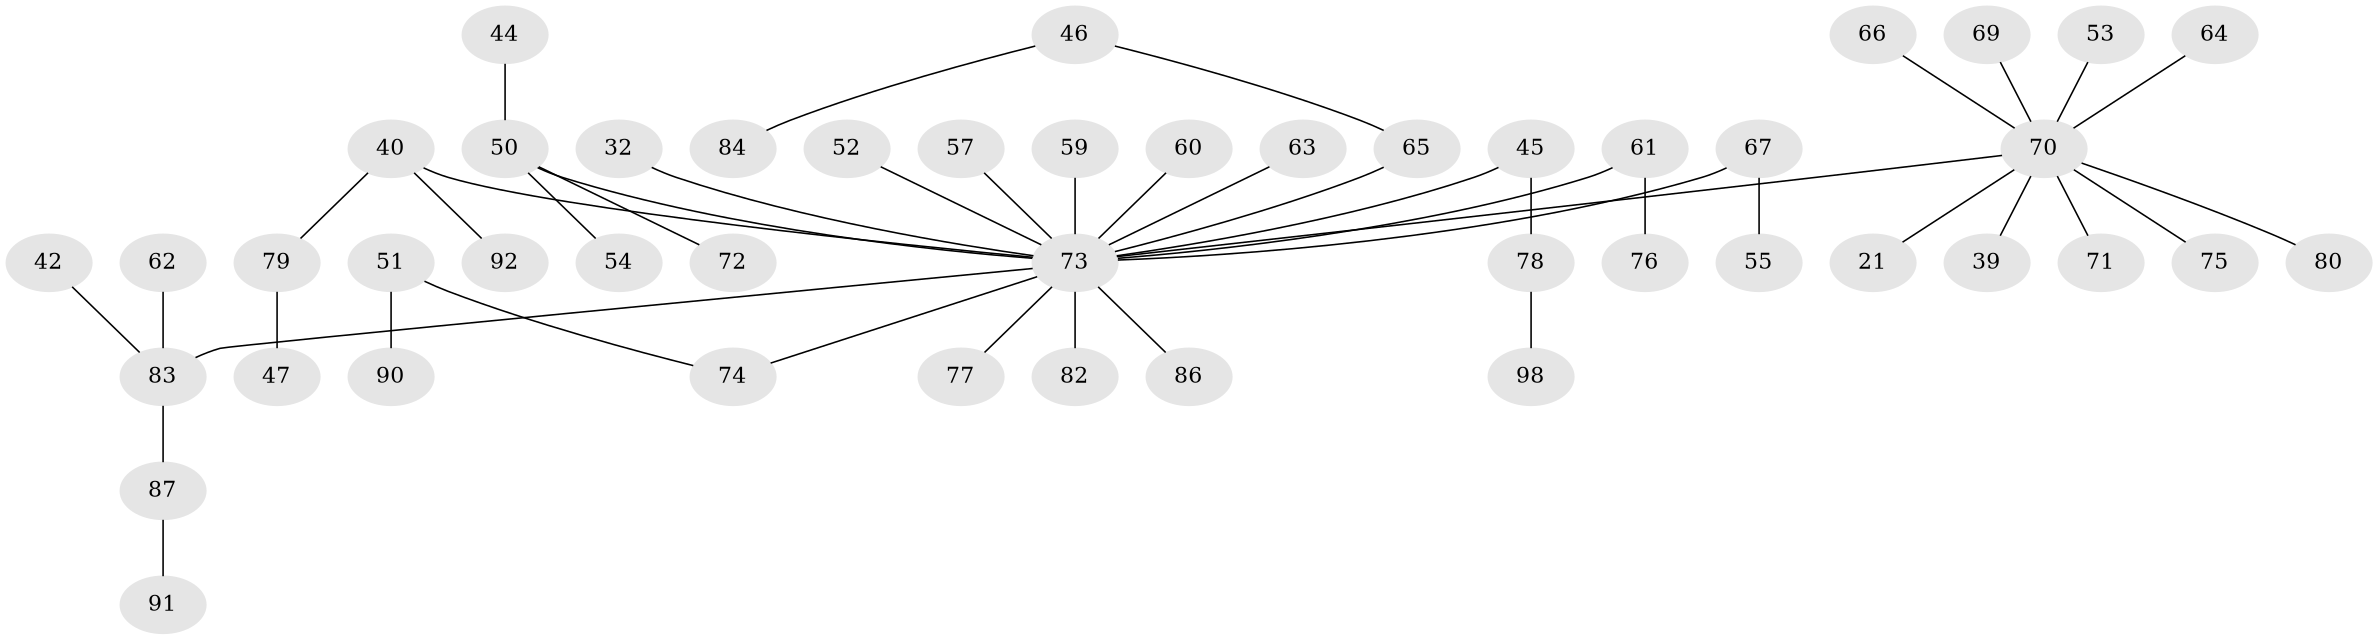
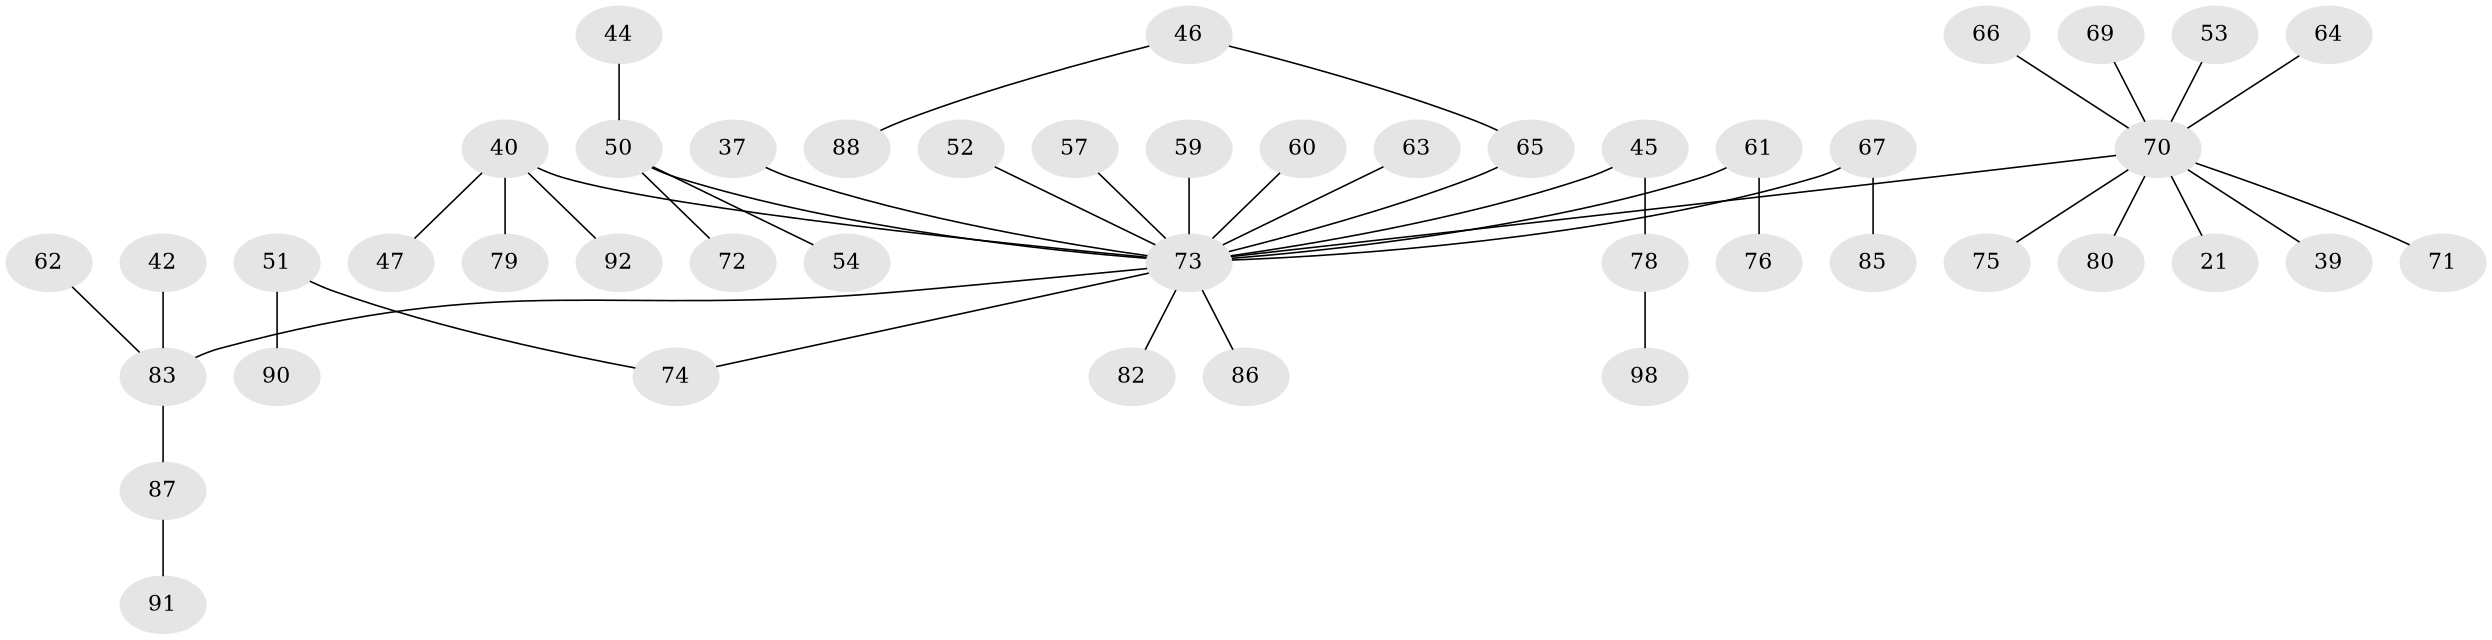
(619, 149) -> (733, 149)
(733, 149) -> (847, 149)
(1759, 263) -> (1873, 263)
(277, 320) -> (448, 206)
(961, 377) -> none
